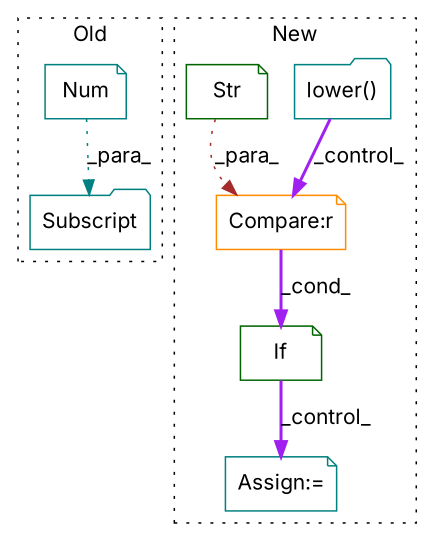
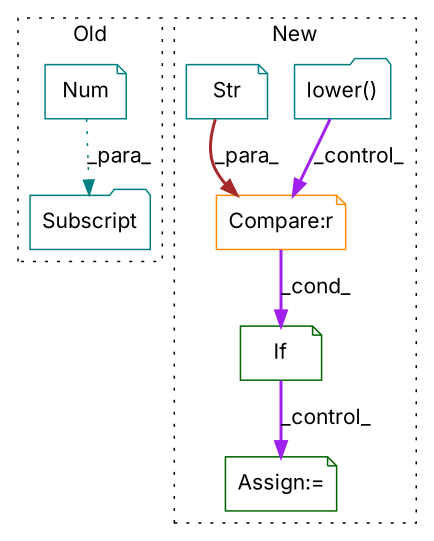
(227, 92) -> (227, 92)
(211, 154) -> (211, 154)
(281, 484) -> (281, 484)
